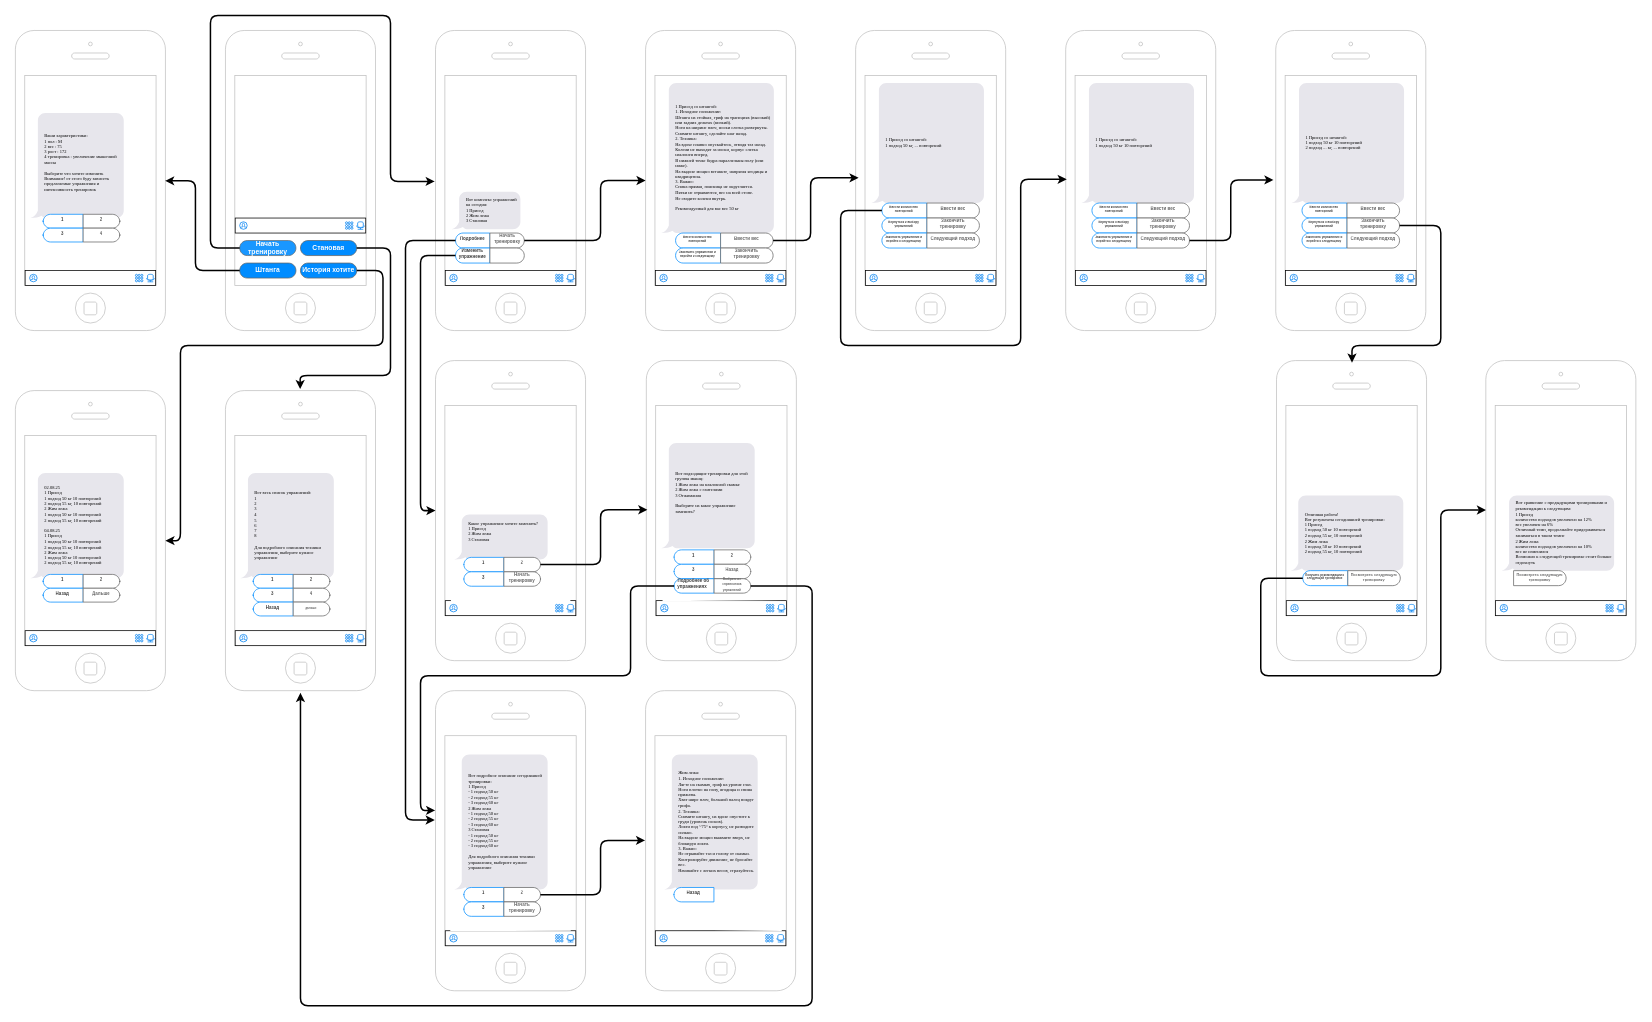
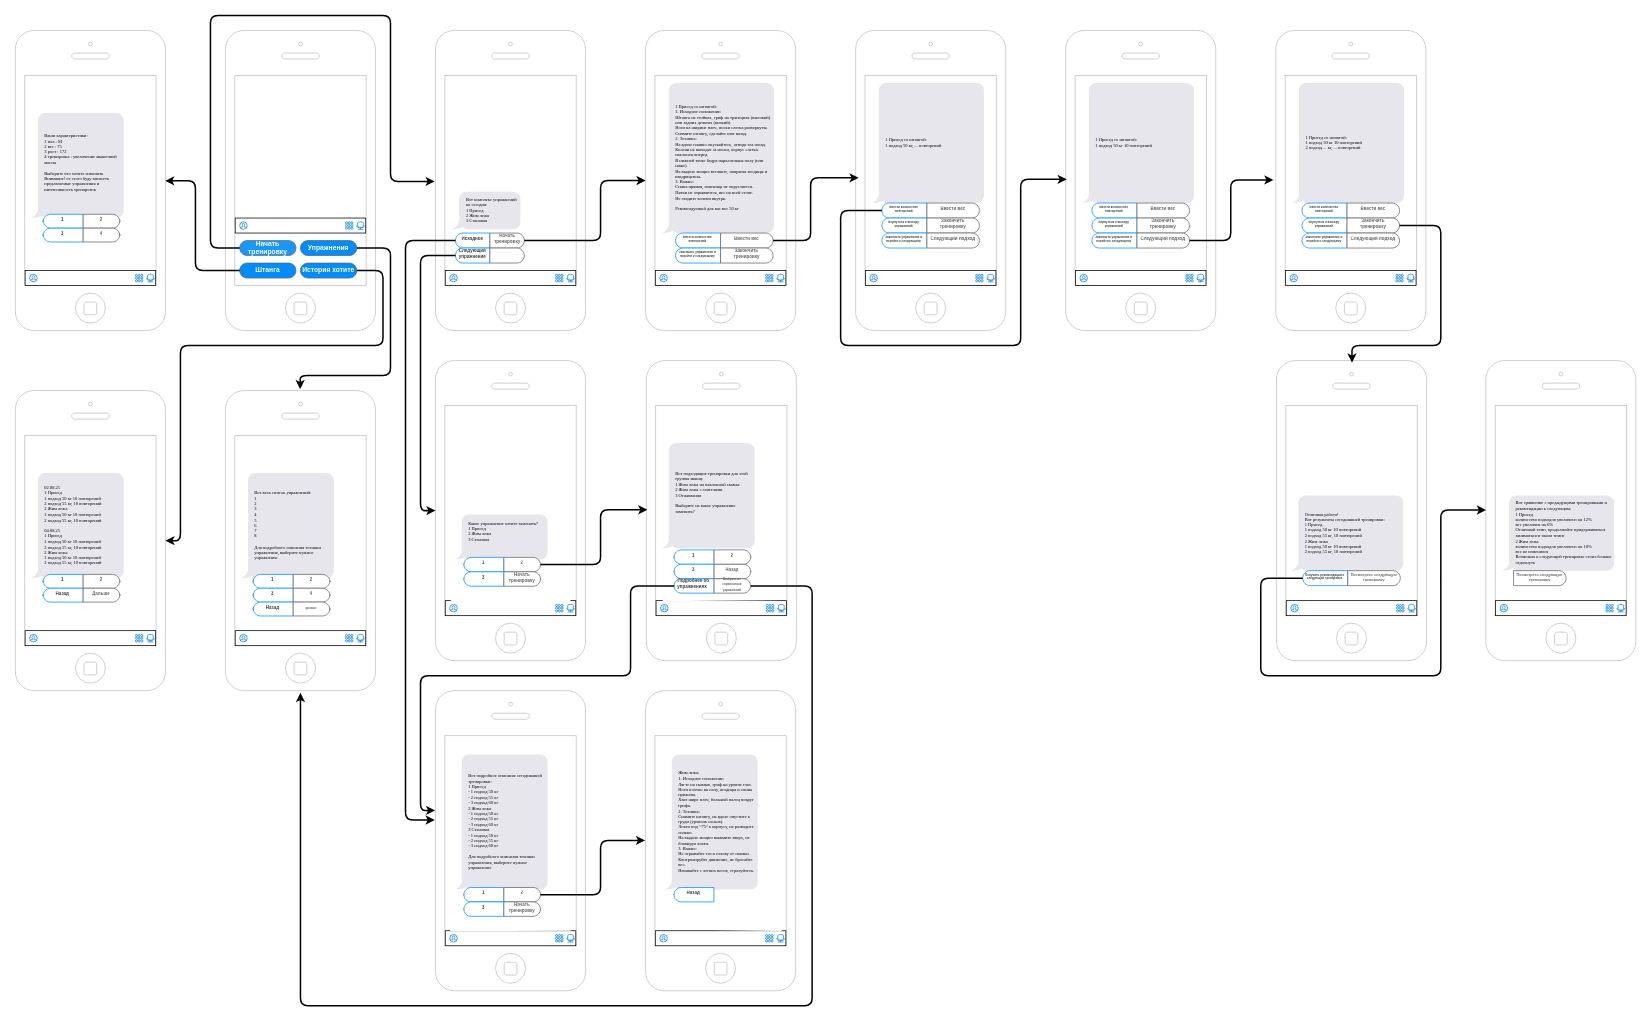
(473, 239) -> (473, 239)
(329, 248) -> (329, 248)
(473, 254) -> (473, 254)
